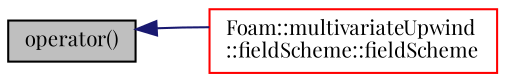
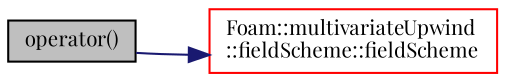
(183, 27) -> (162, 54)
